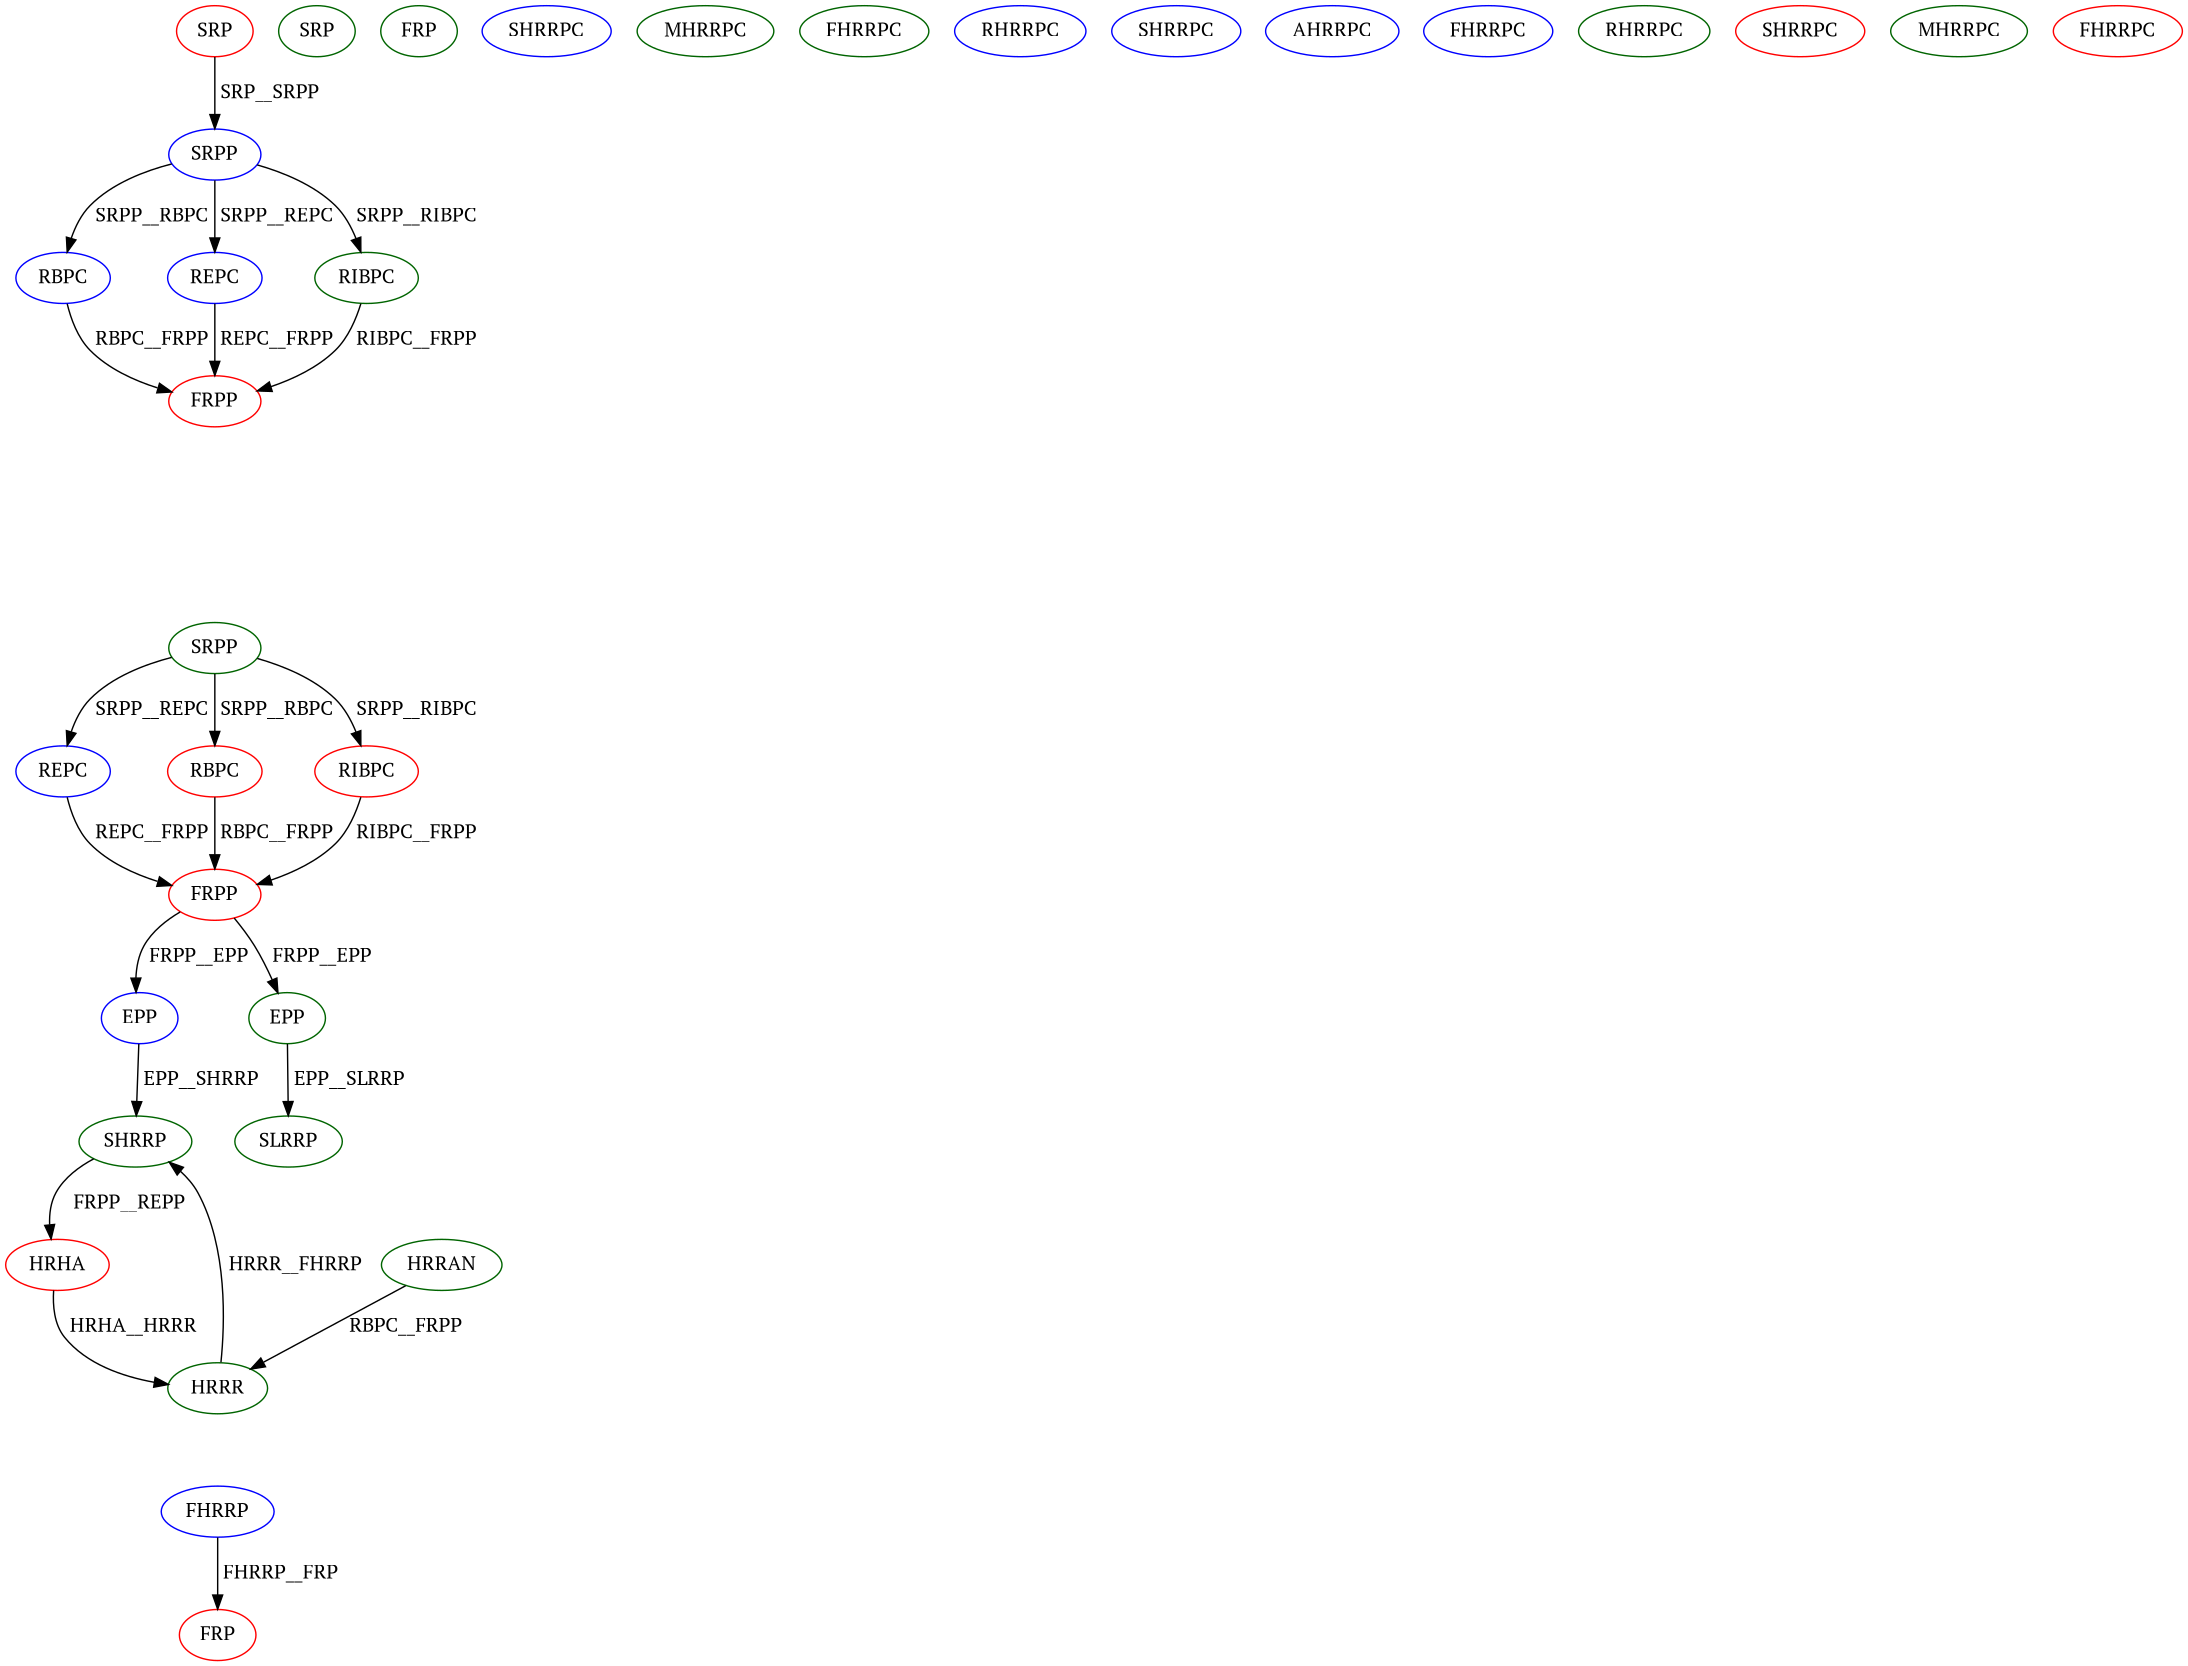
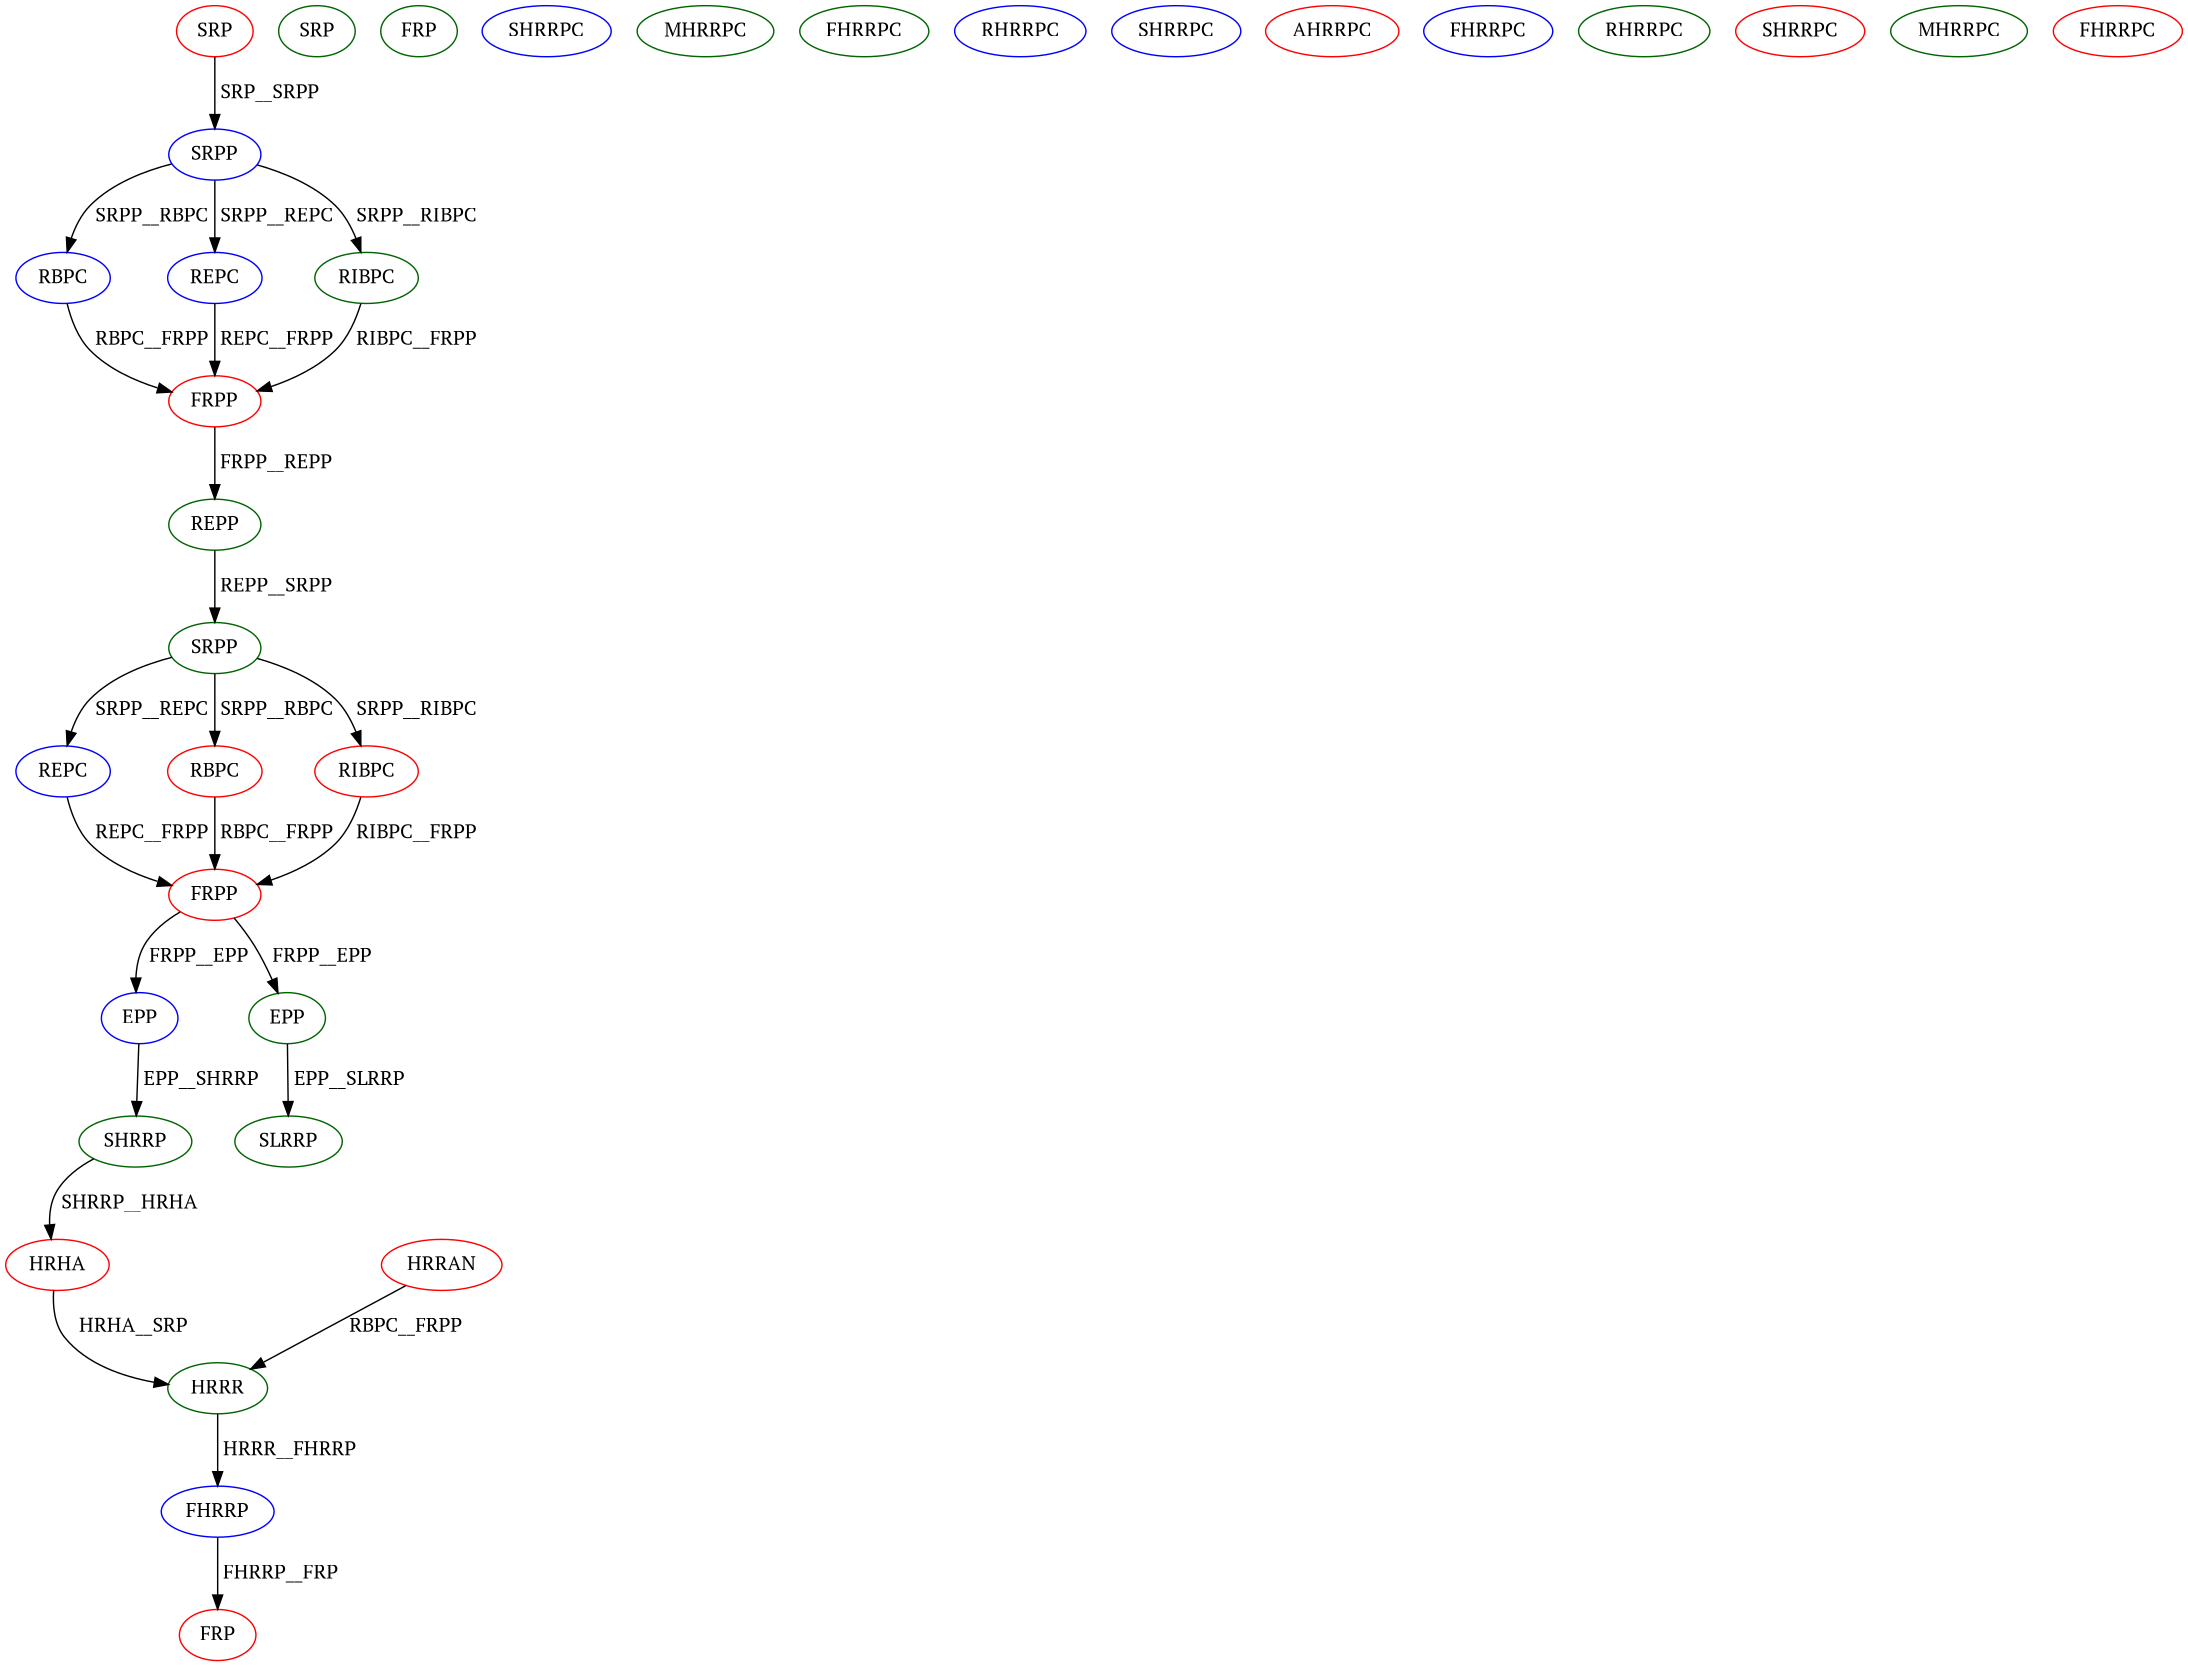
(1332, 31) -> (1332, 31)
none -> (215, 525)
(127, 1203) -> (127, 1203)
(220, 1262) -> (218, 1443)
(442, 1265) -> (442, 1265)
(131, 1327) -> (131, 1327)
